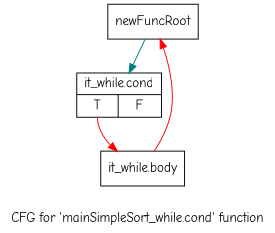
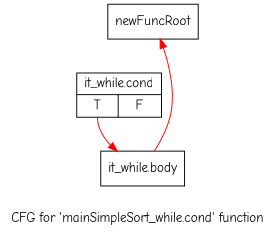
(139, 52) -> none
